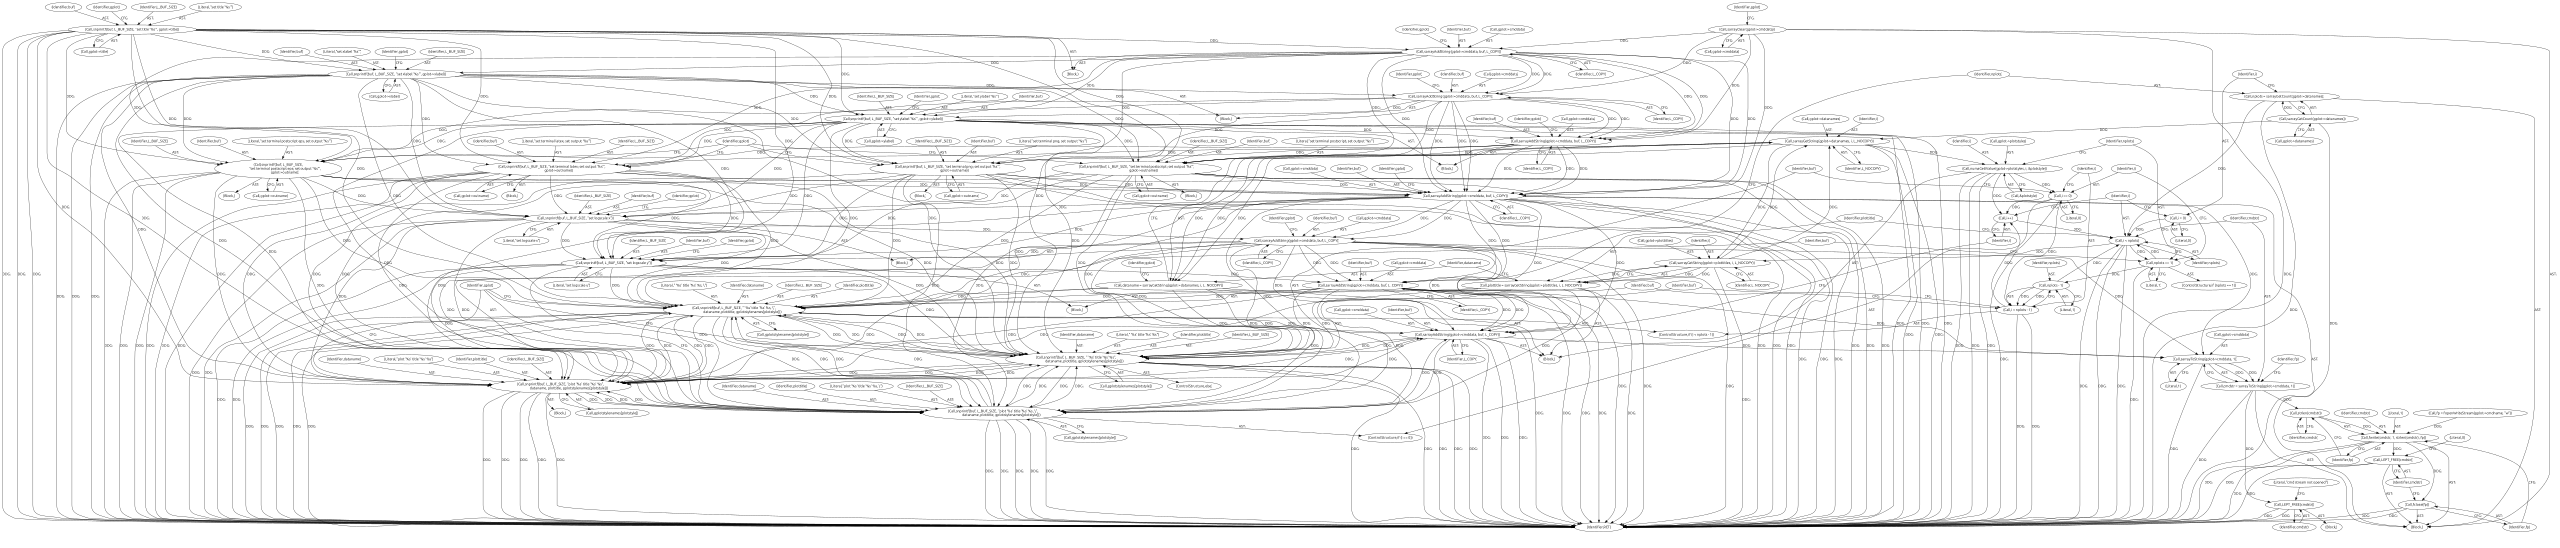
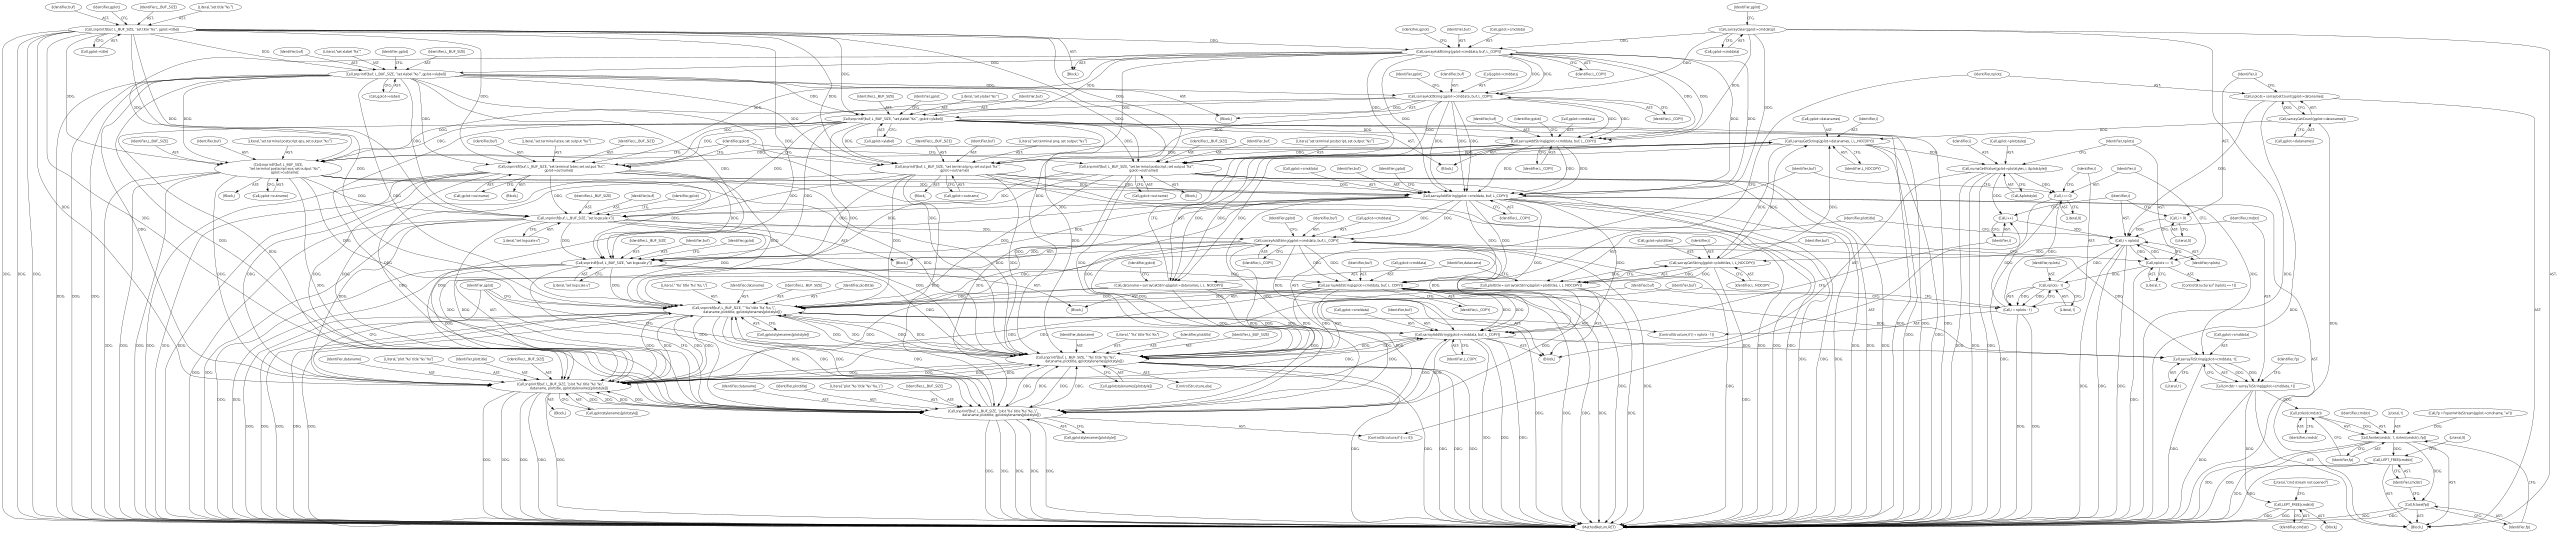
(2028, 201) -> none
(1599, 527) -> (1599, 527)
